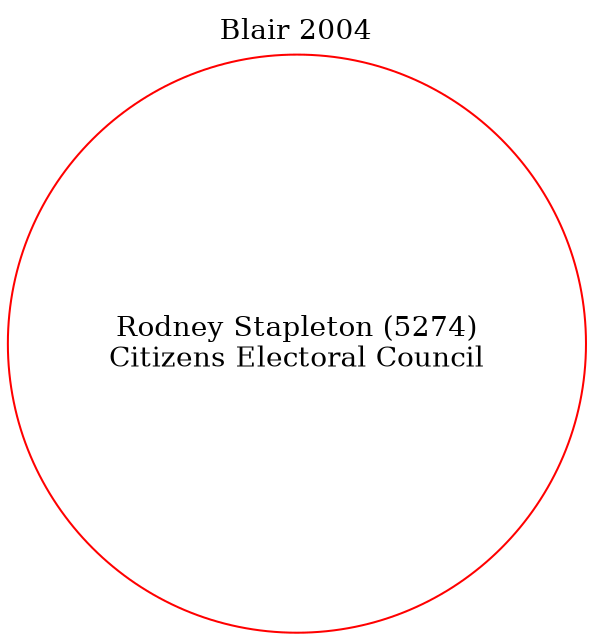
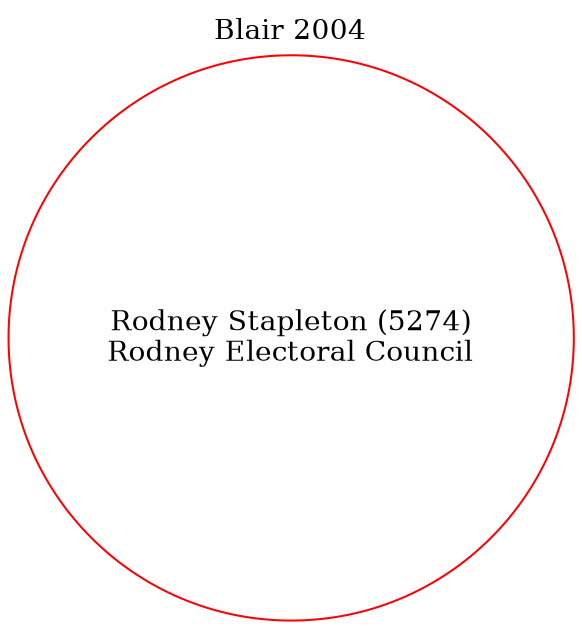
(297, 344) -> (291, 338)
